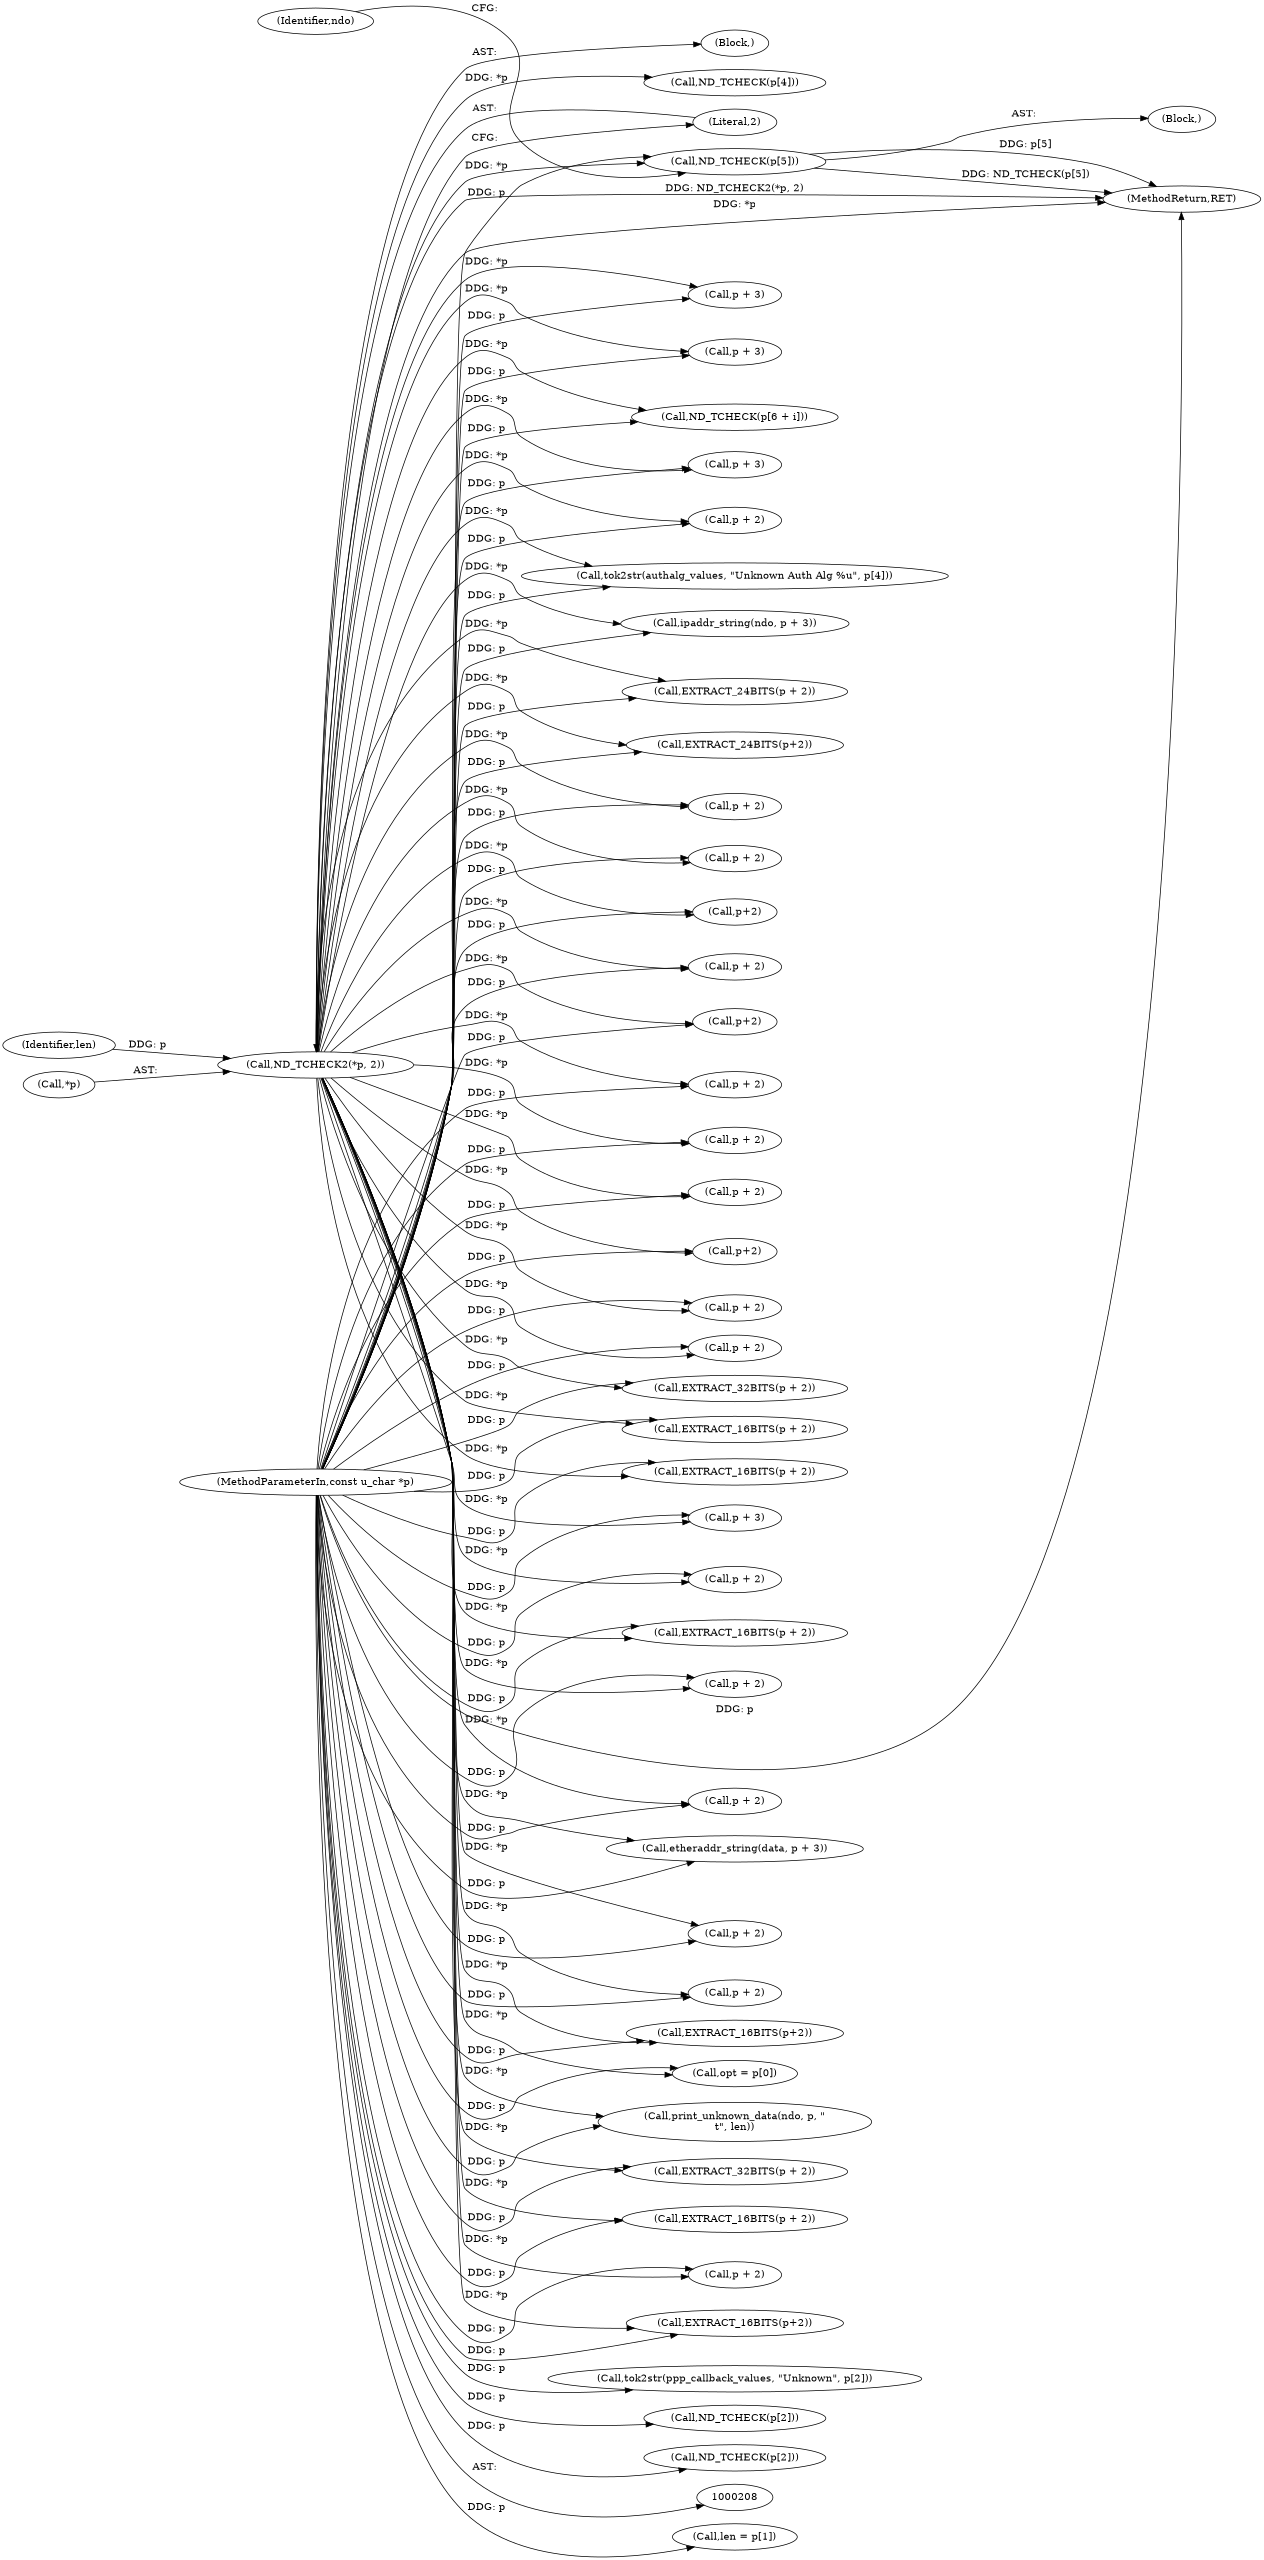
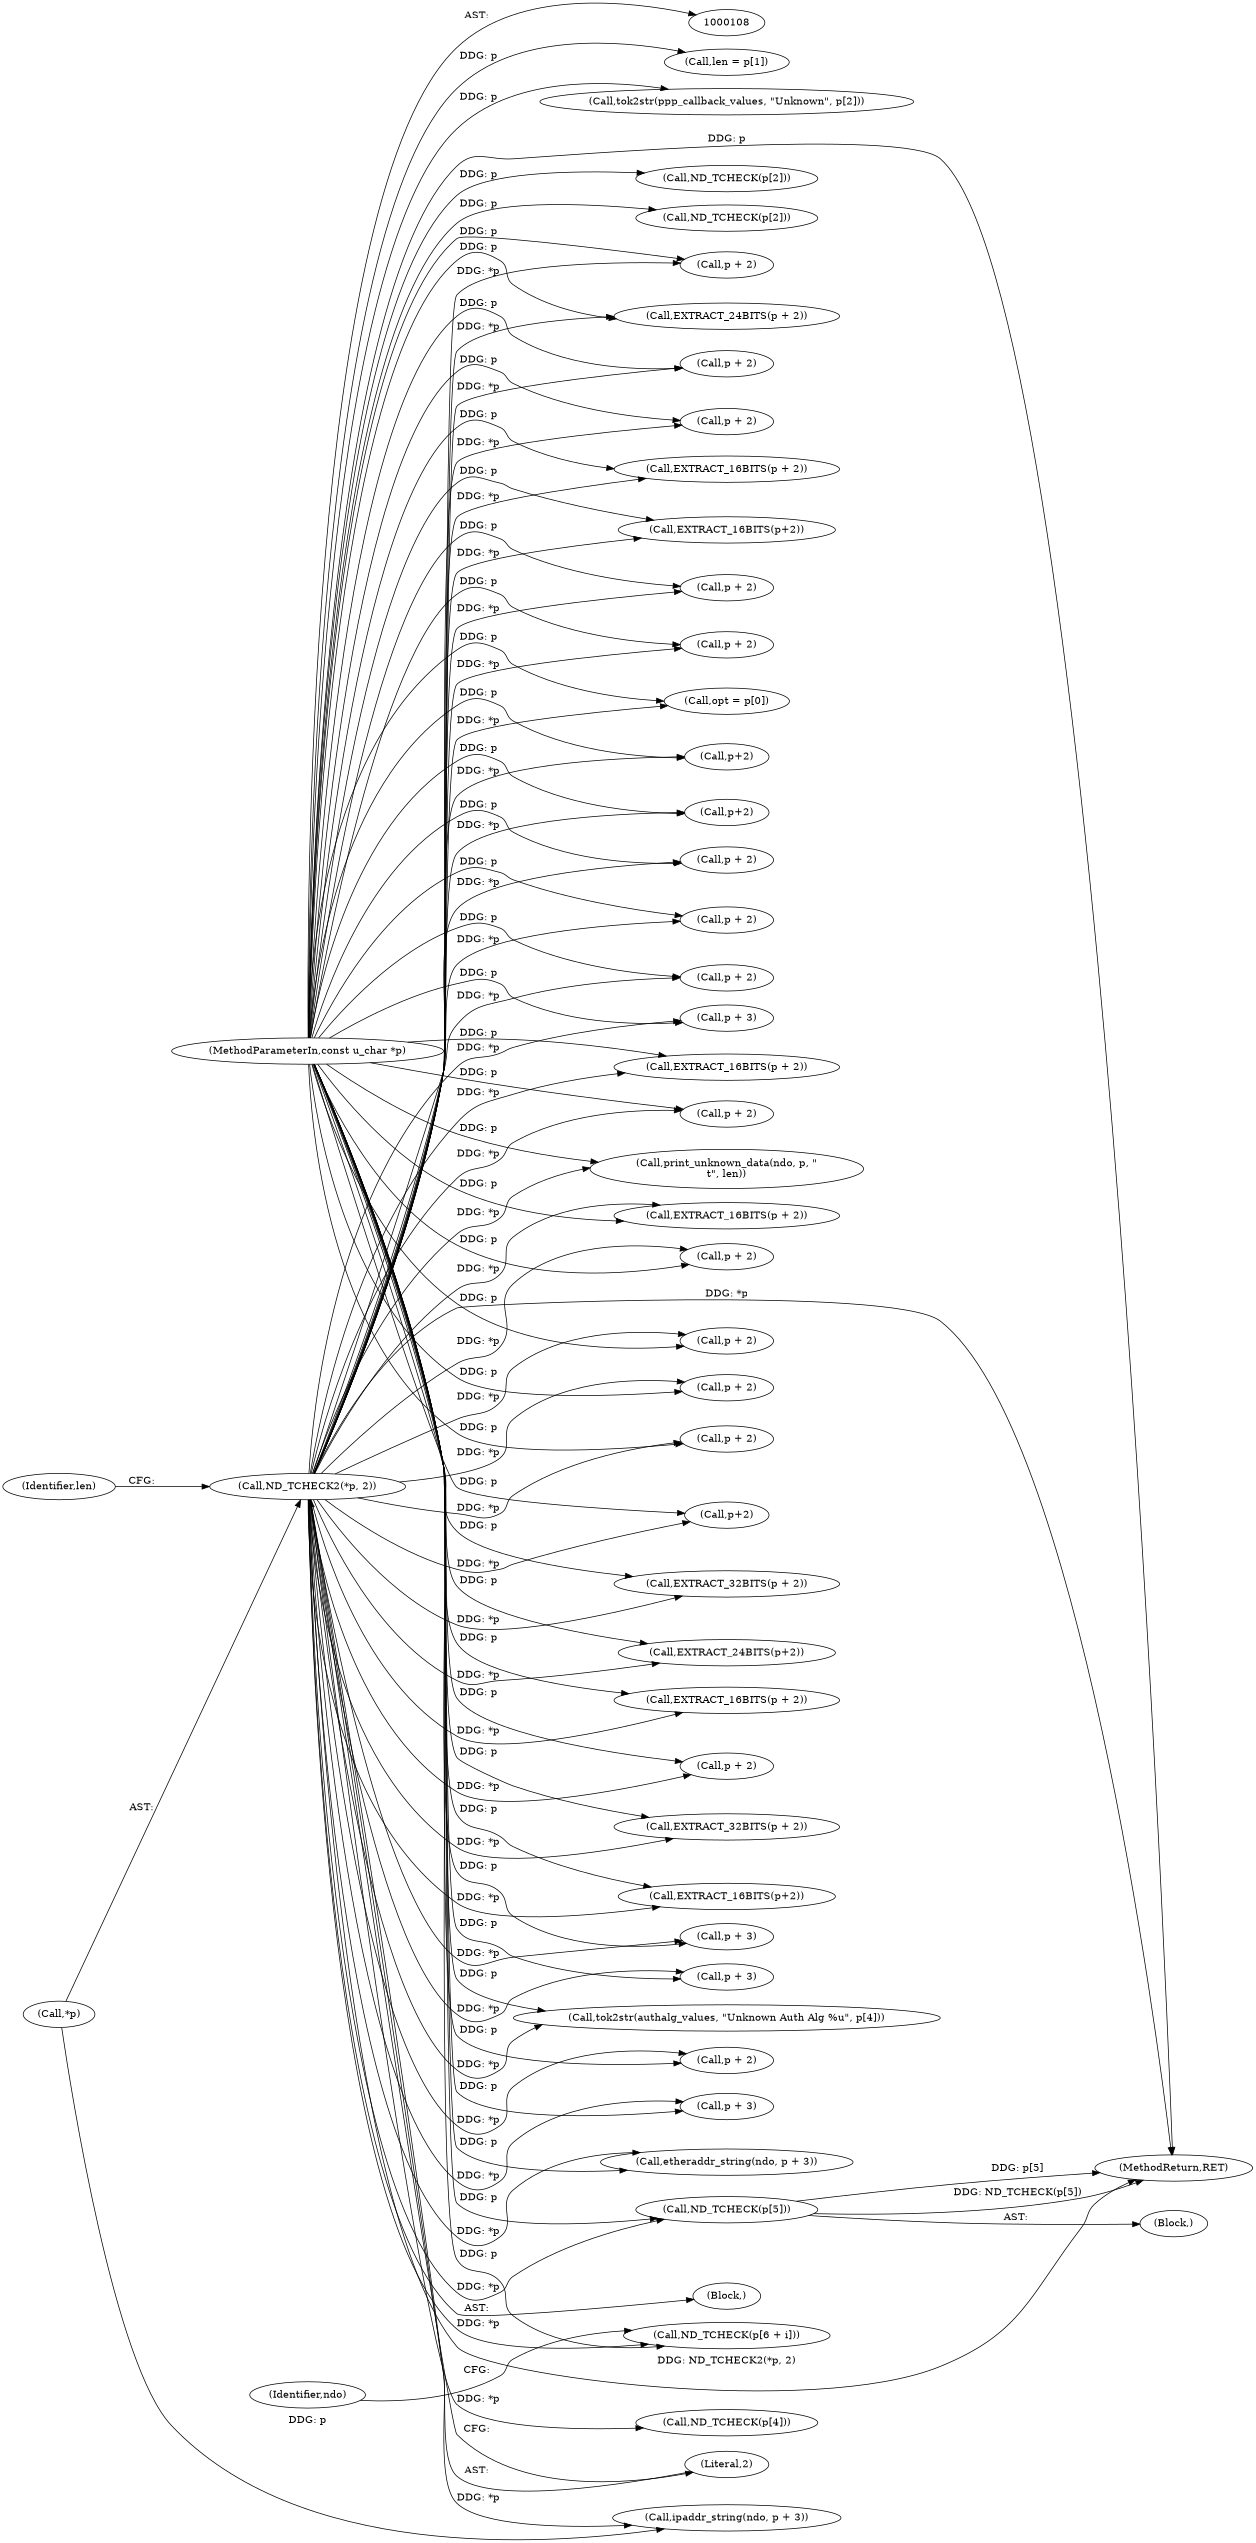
(514, 92) -> (497, 2377)
(454, 988) -> (209, 2457)
(147, 1045) -> (143, 1481)
(735, 1849) -> (727, 2162)
(735, 2497) -> (727, 23)
